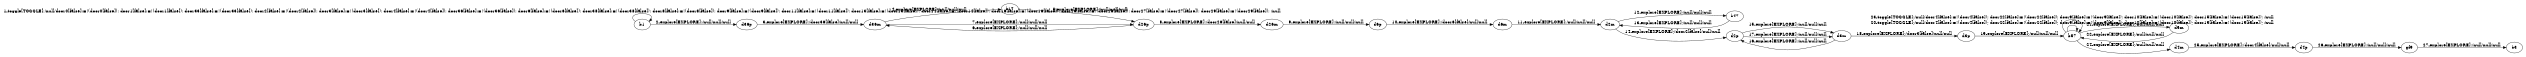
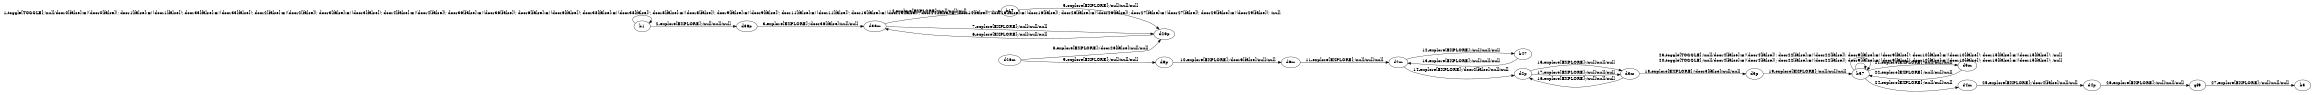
(1206, 25) -> (1091, 55)
